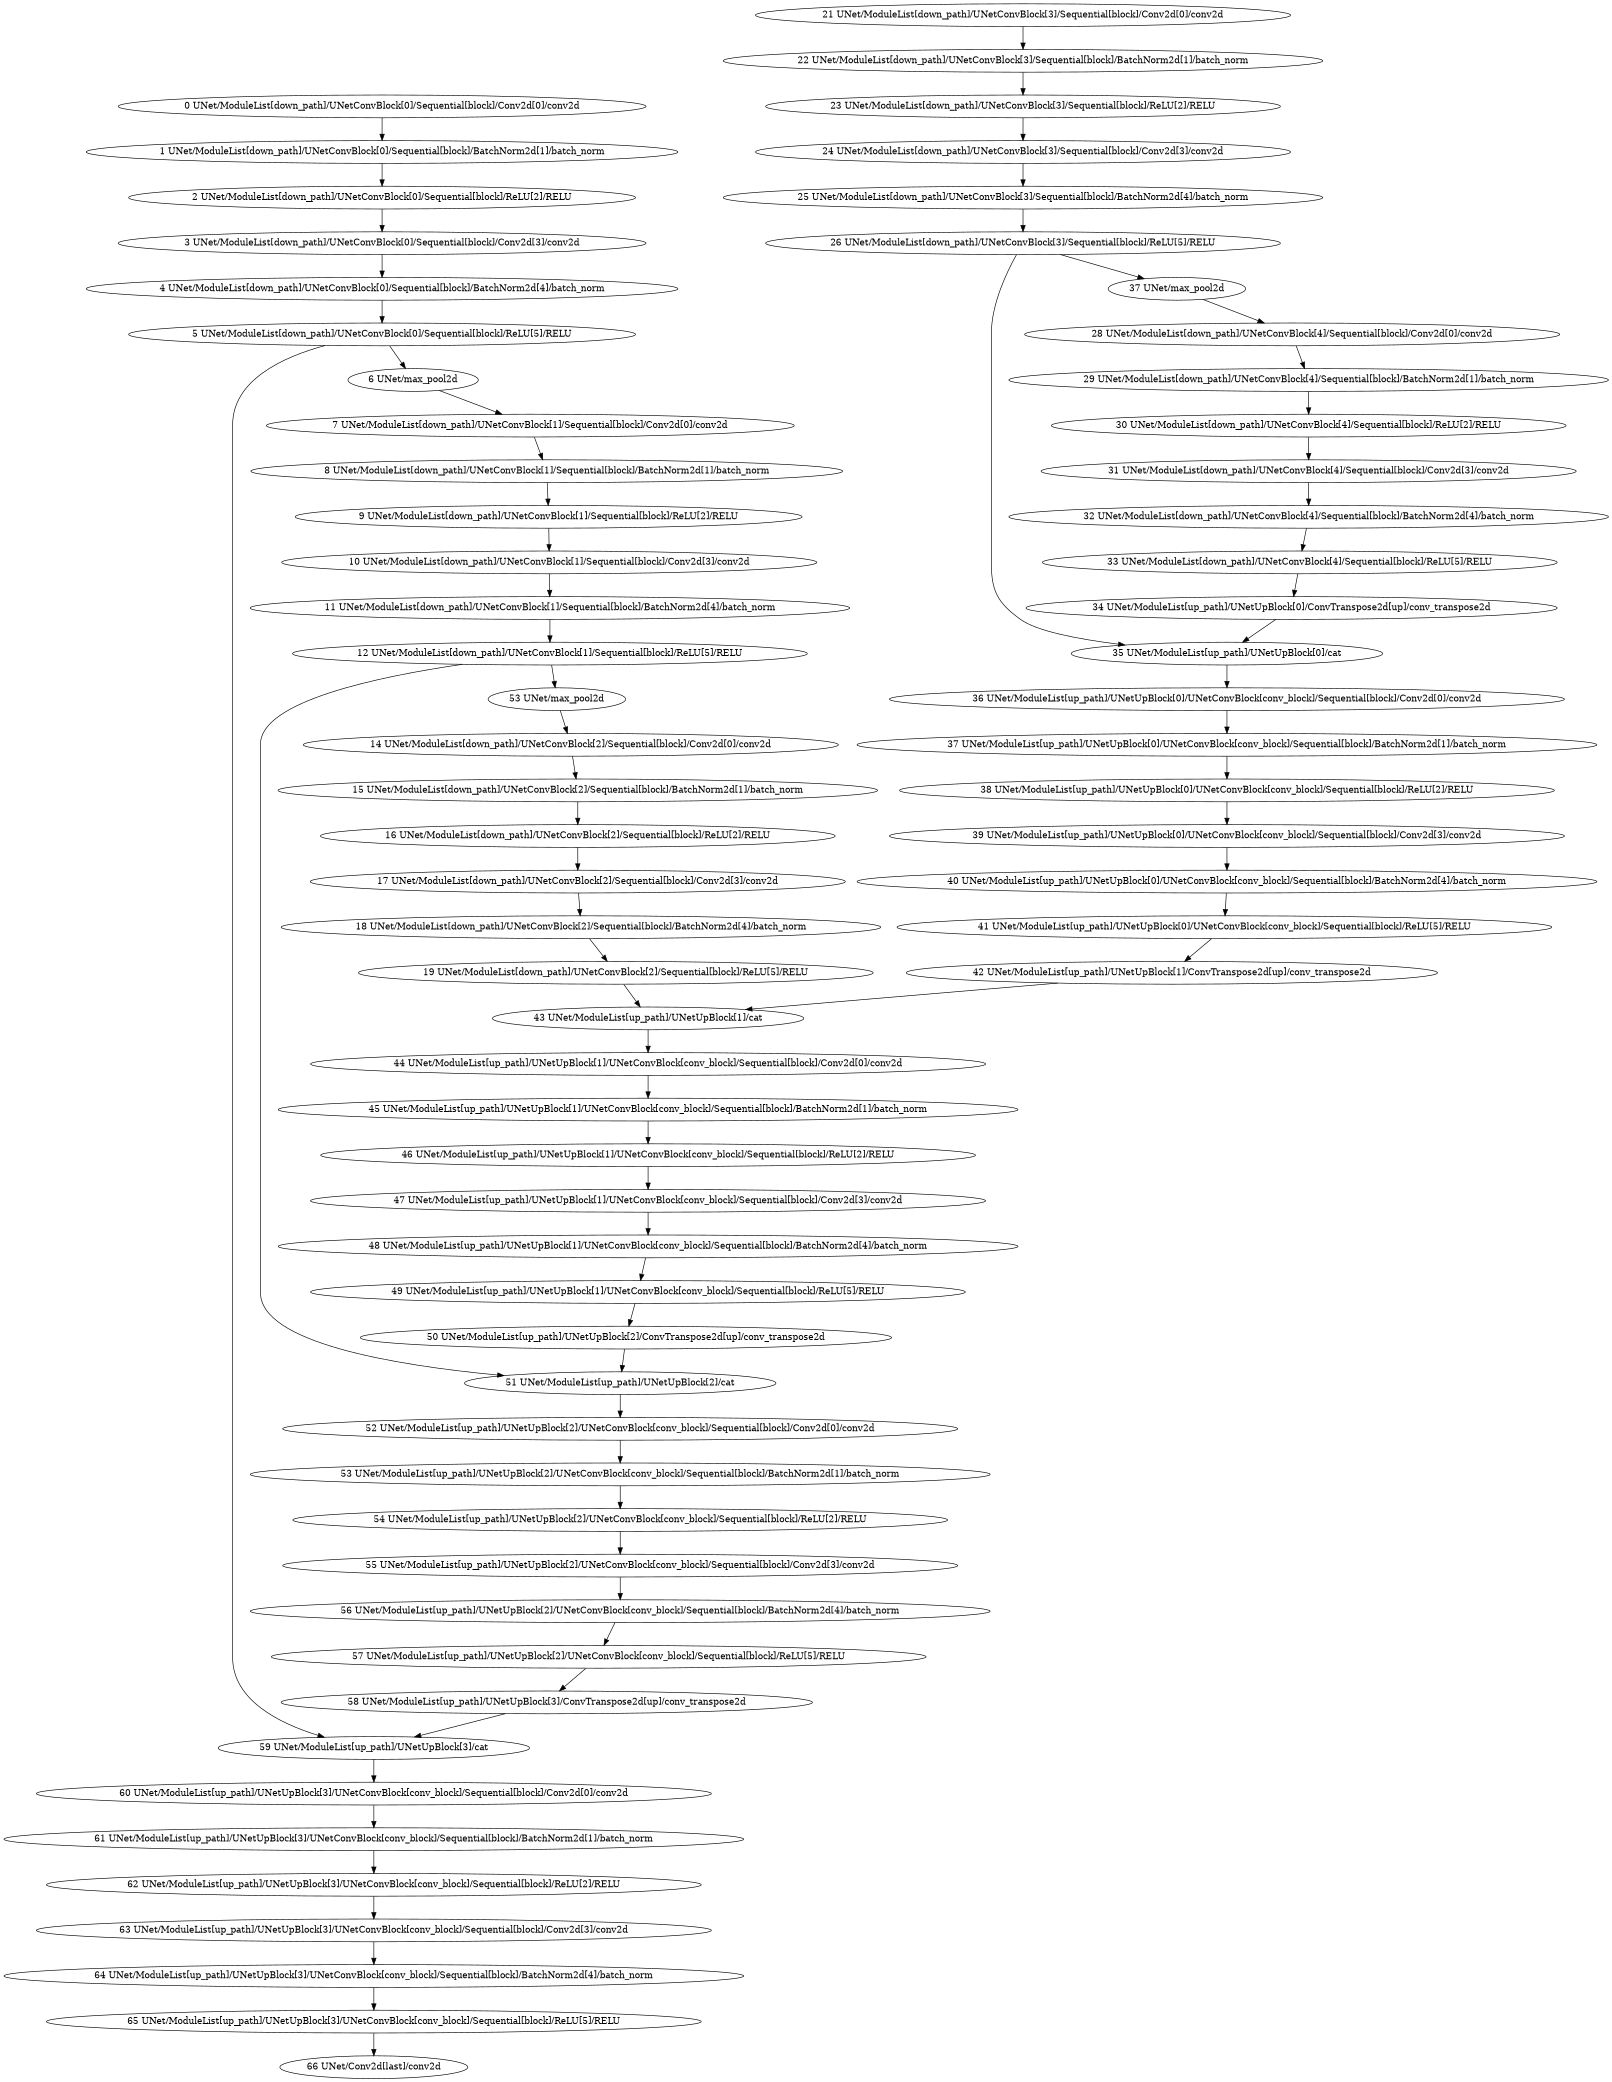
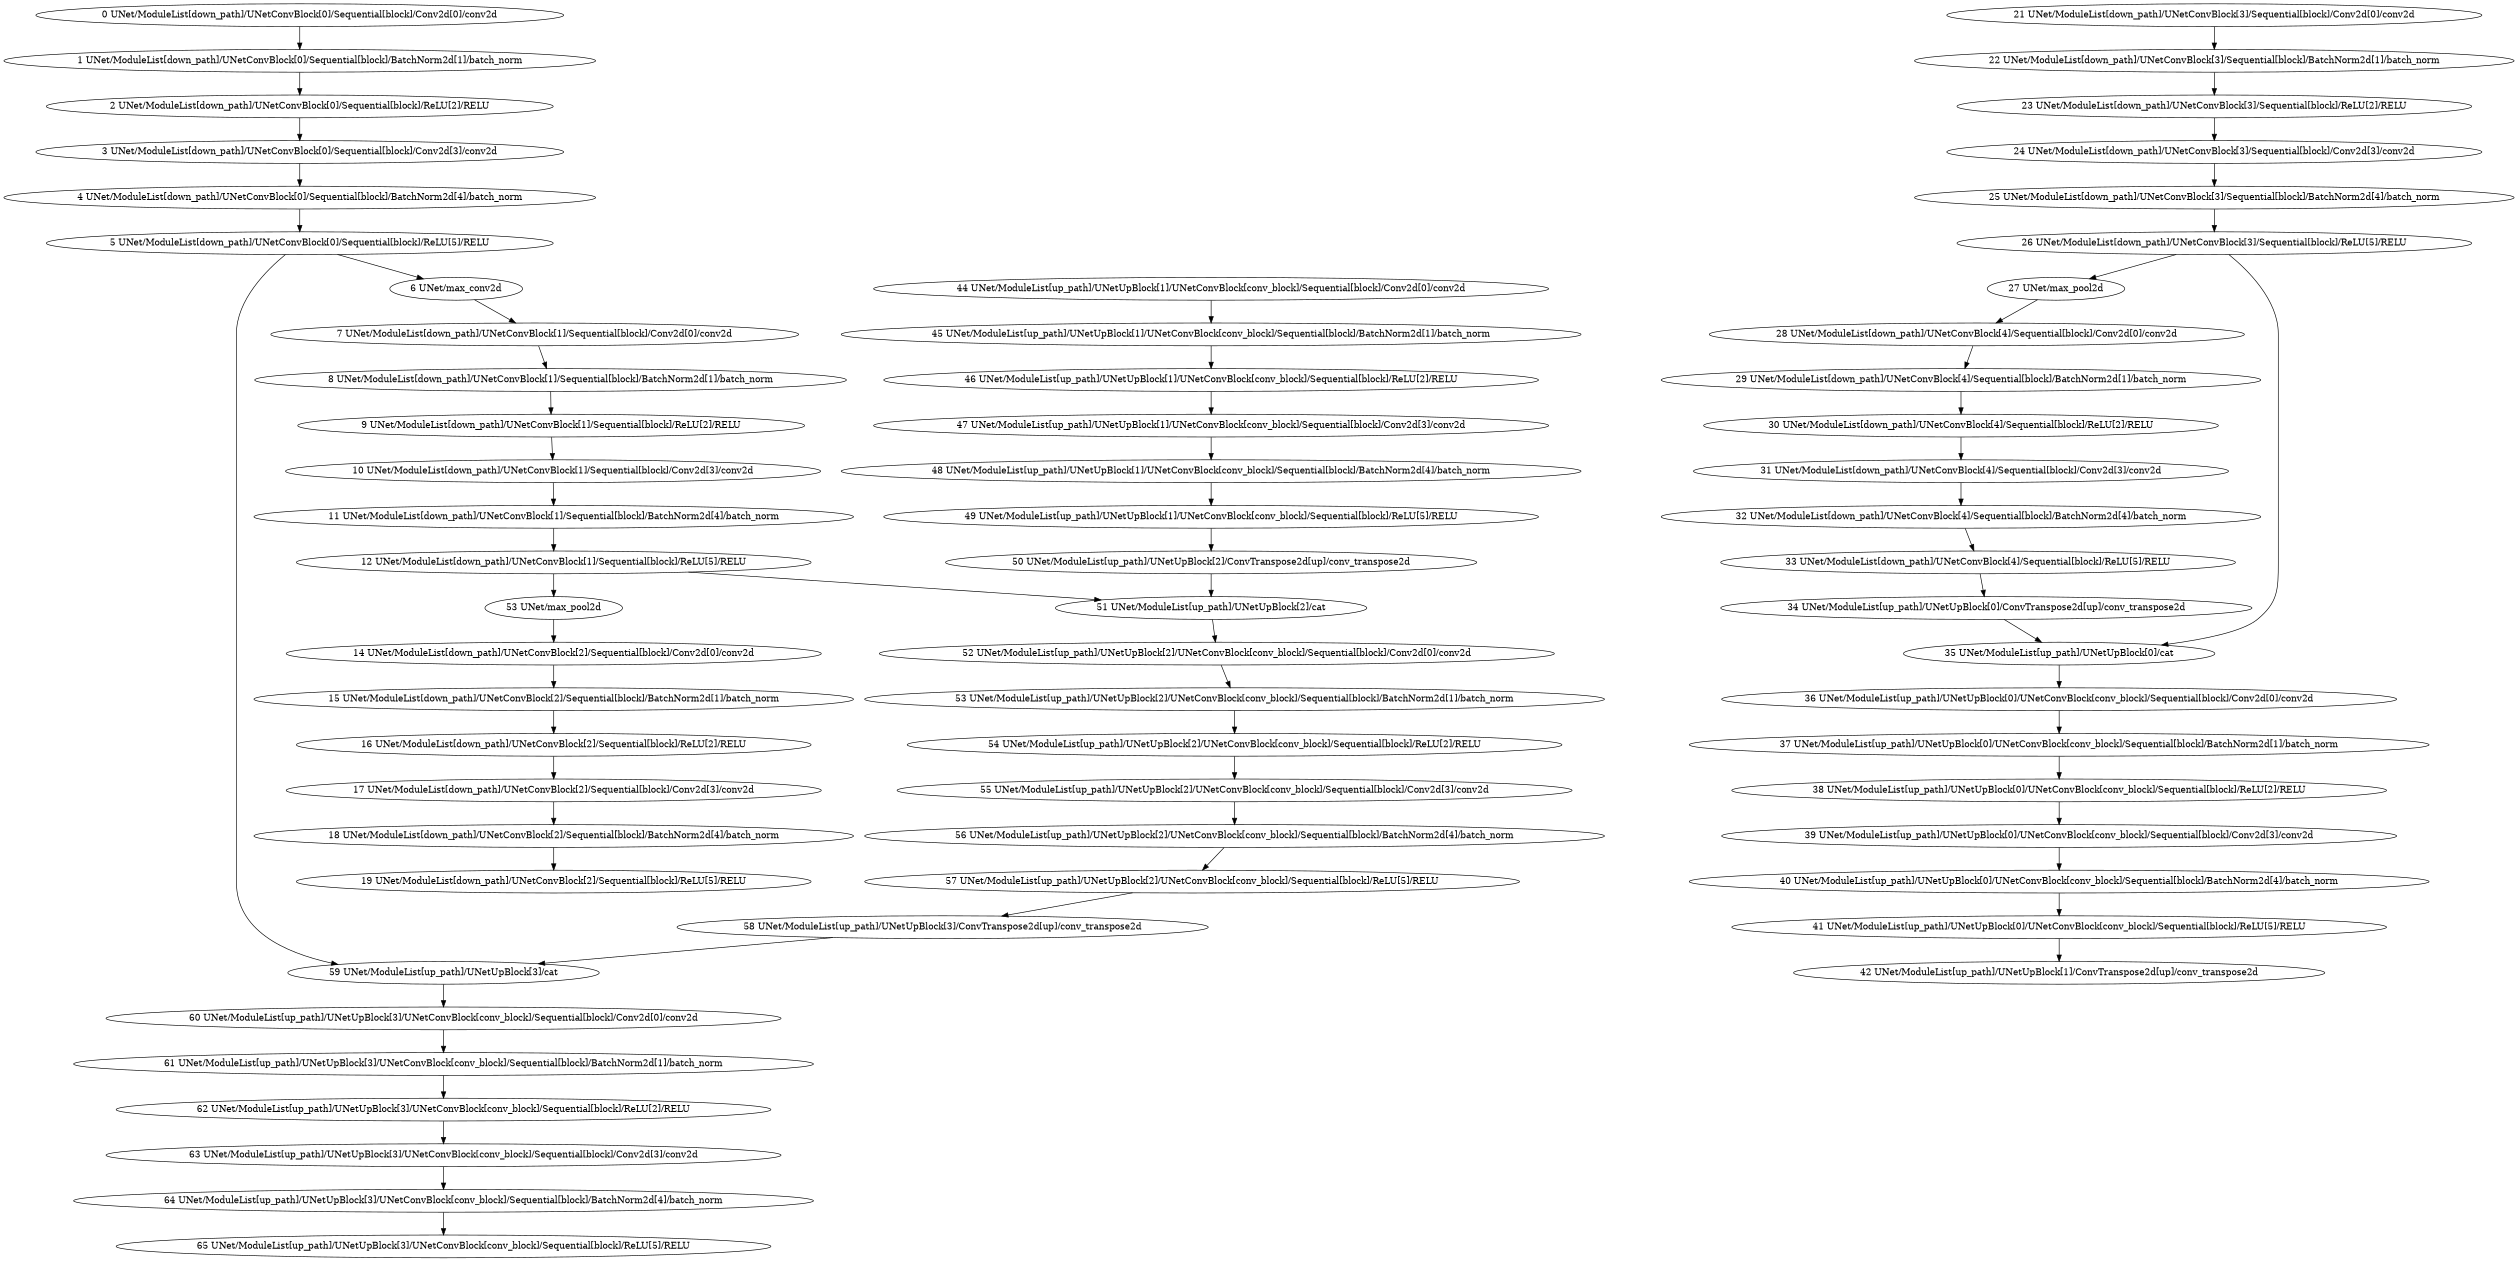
(1177, 289) -> (2056, 289)
(413, 380) -> (456, 289)
(648, 1018) -> none
(374, 2067) -> none
